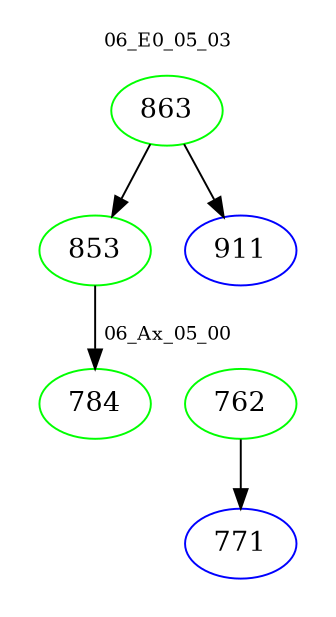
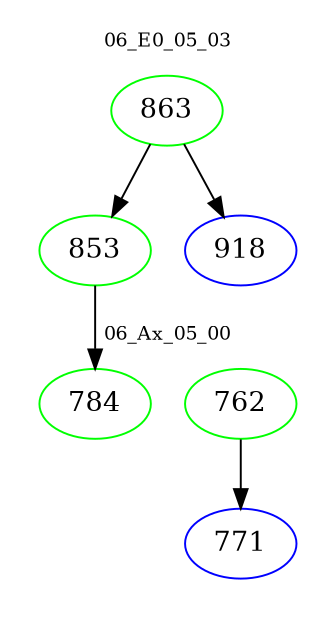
(241, 250) -> (241, 250)
